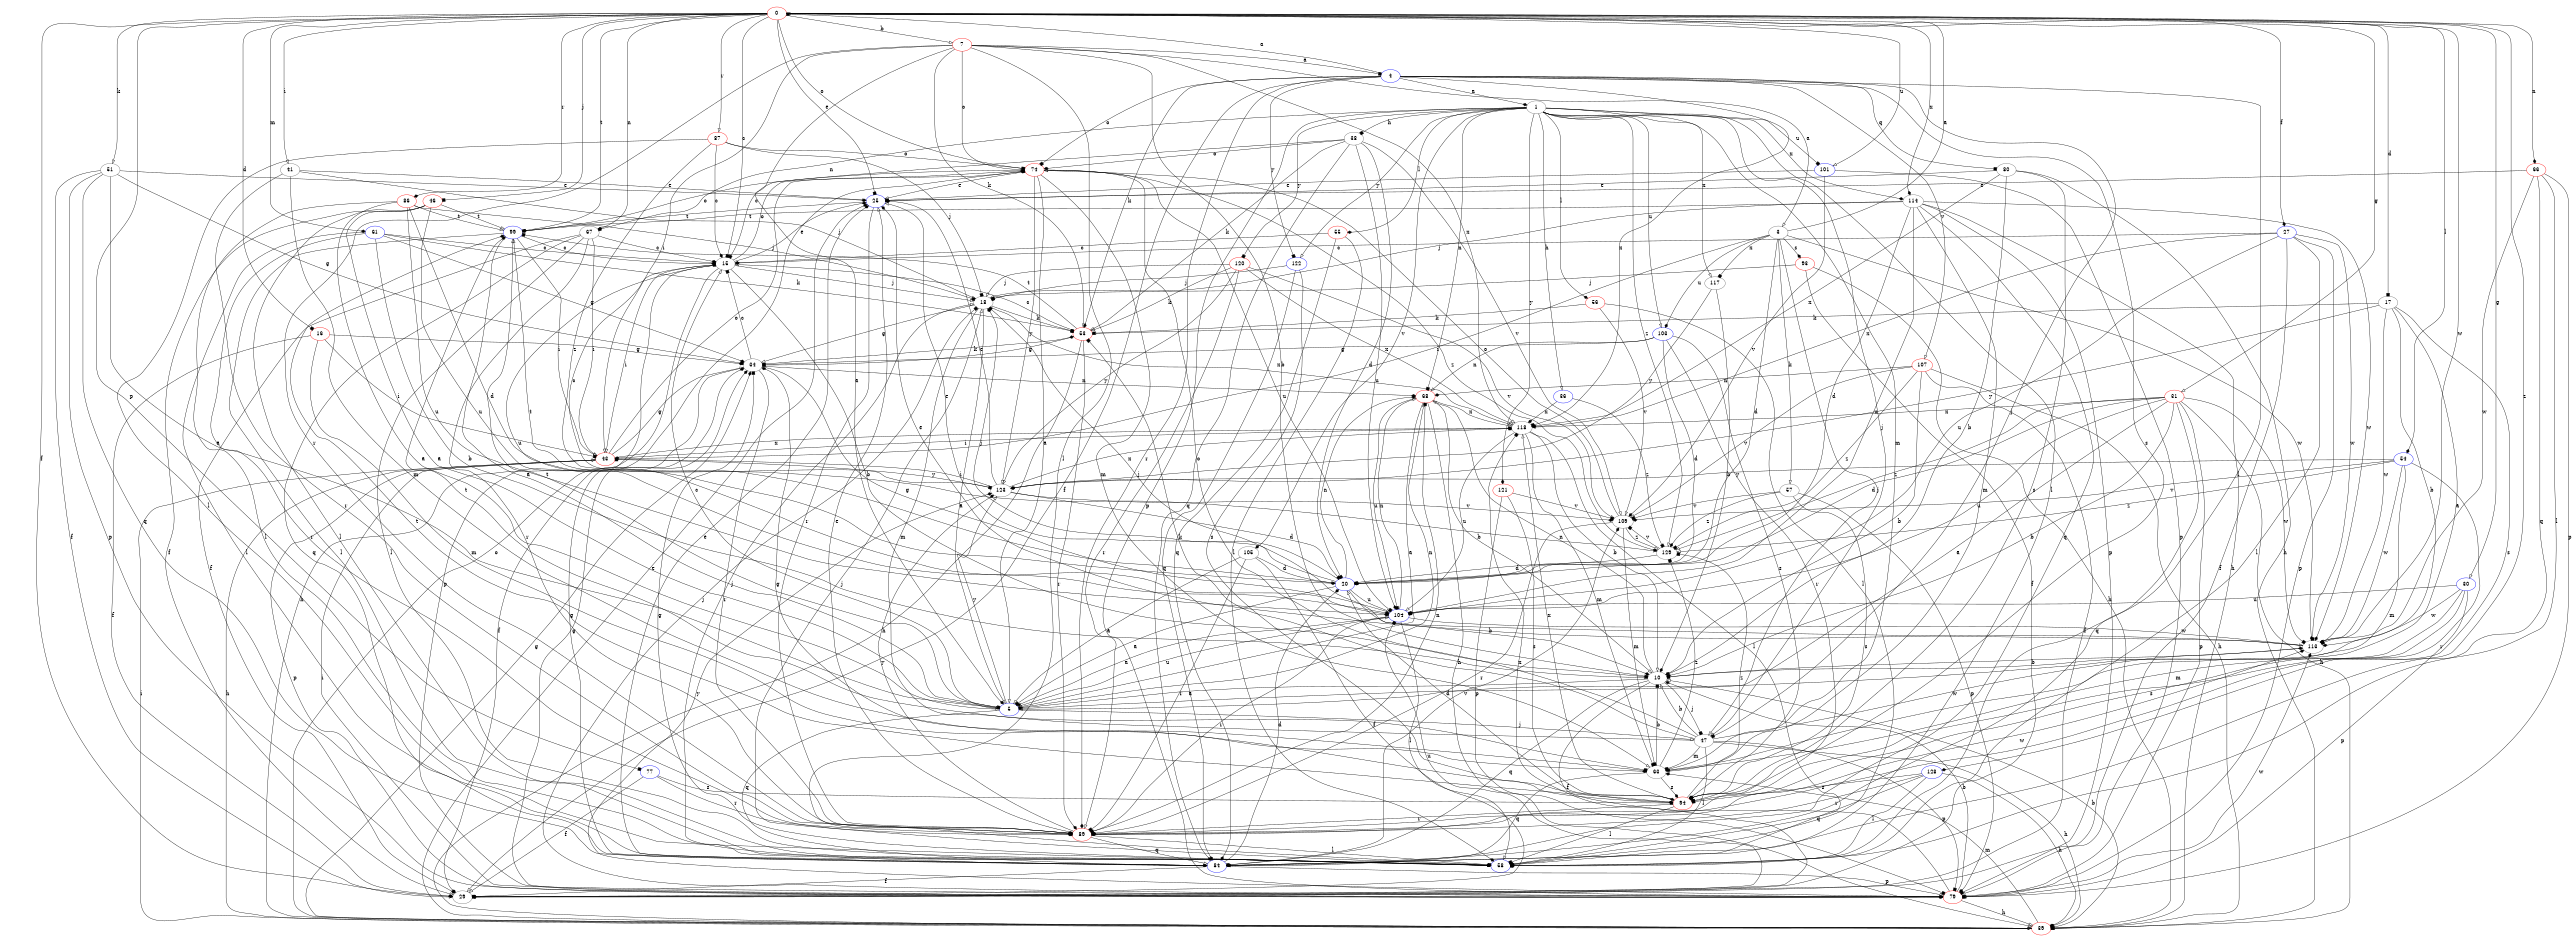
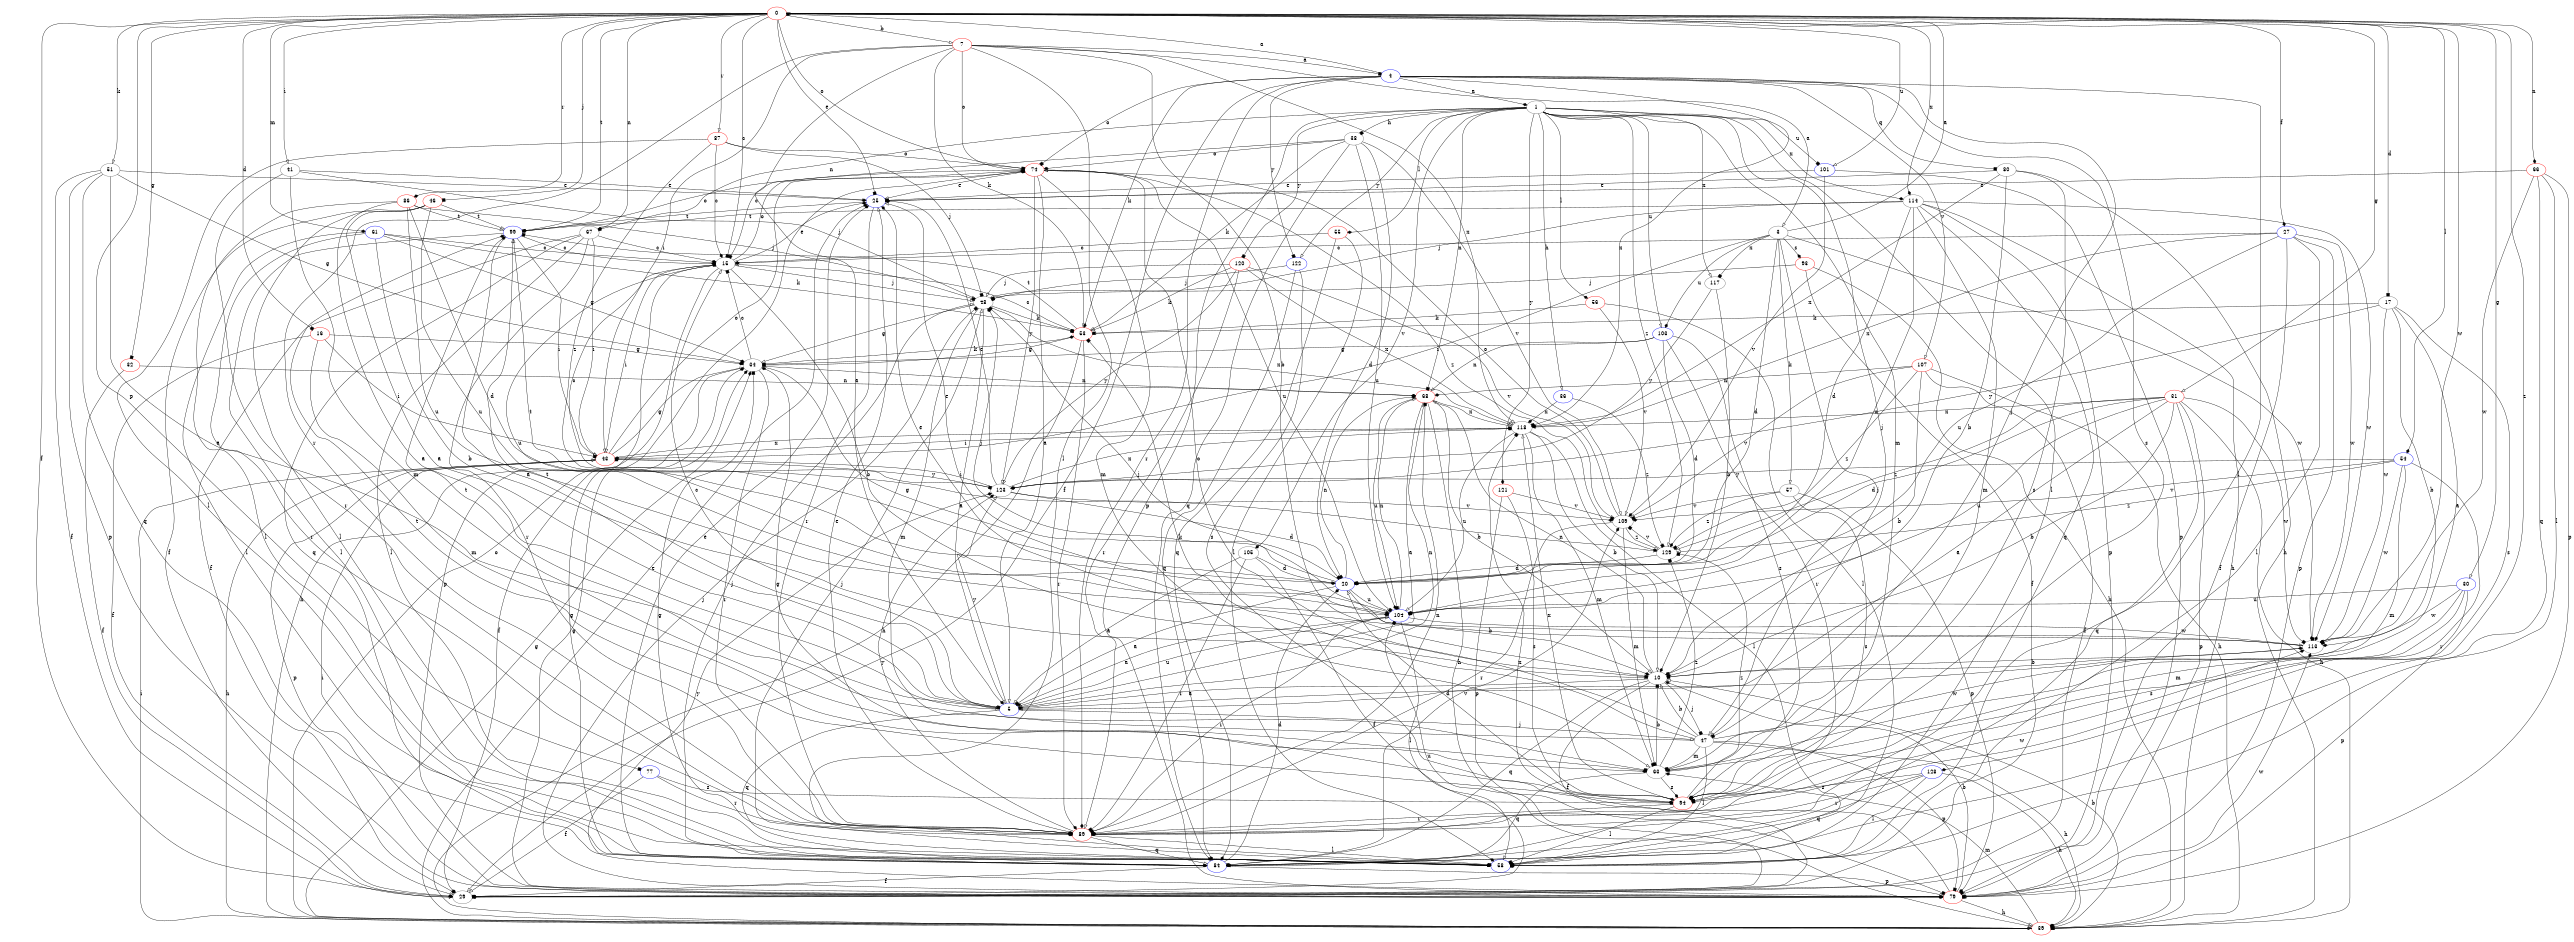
(983, 303) -> (983, 303)
none -> (130, 365)
